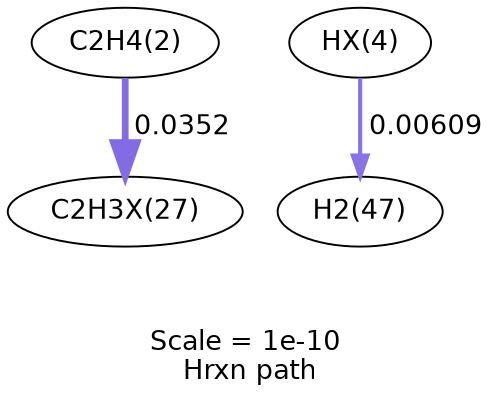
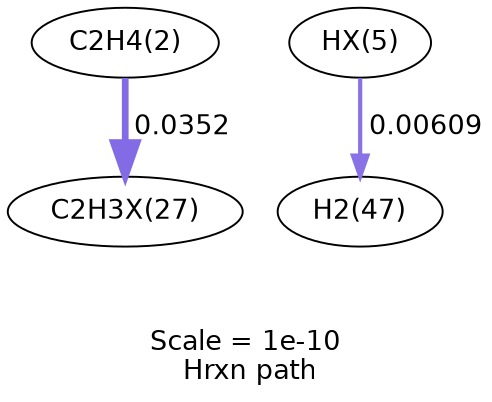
(360, 43) -> (360, 43)
